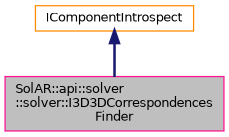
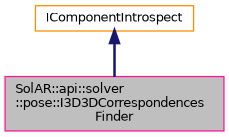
(115, 104) -> (115, 104)
